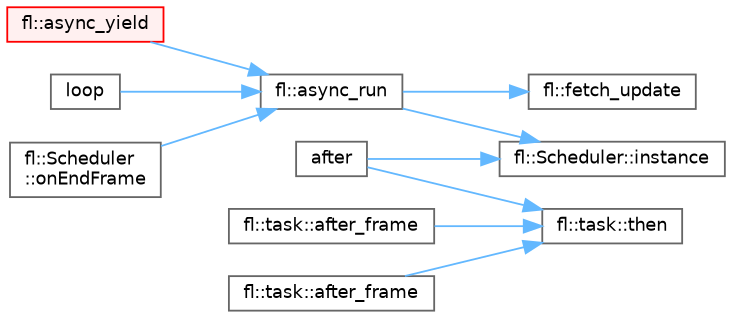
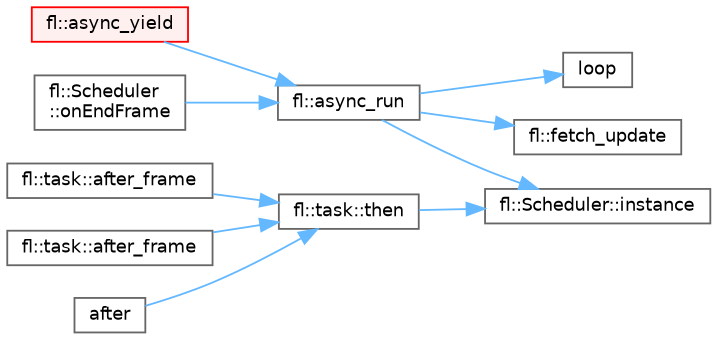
(181, 92) -> (482, 85)
(424, 159) -> (443, 210)
